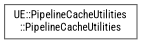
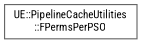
(71, 22) -> (71, 22)
